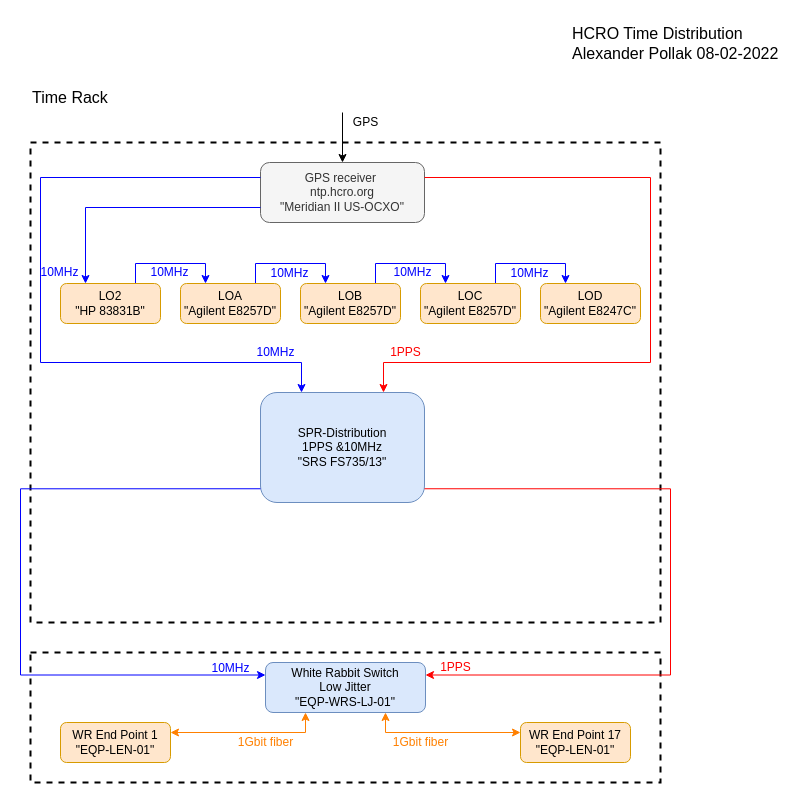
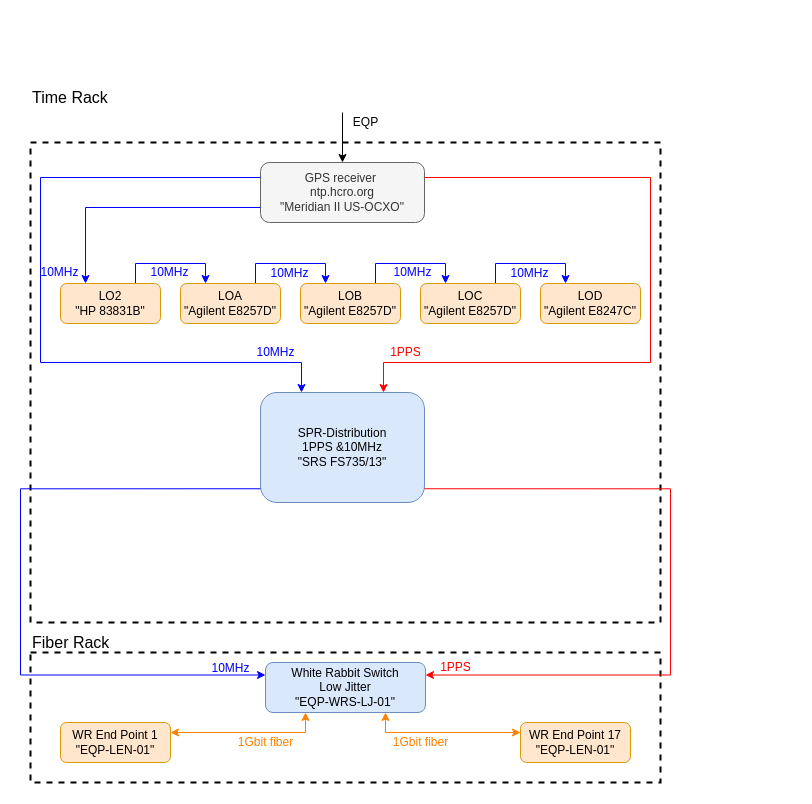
(681, 43) -> none
(366, 123) -> (366, 123)
none -> (76, 643)
